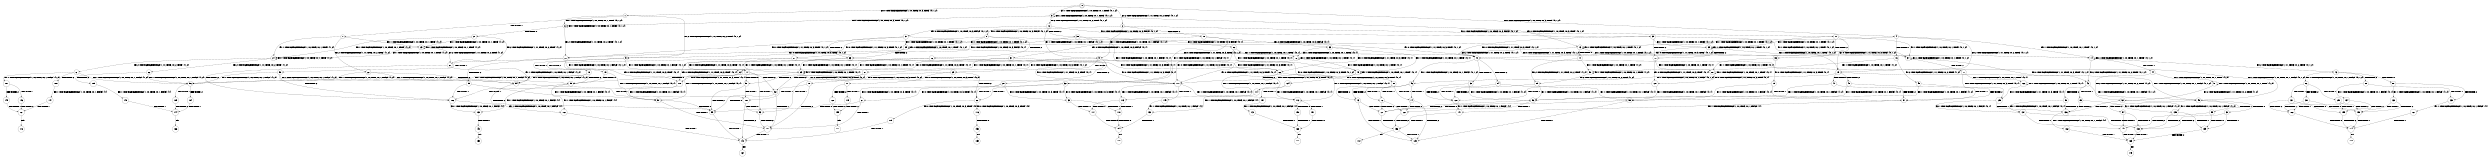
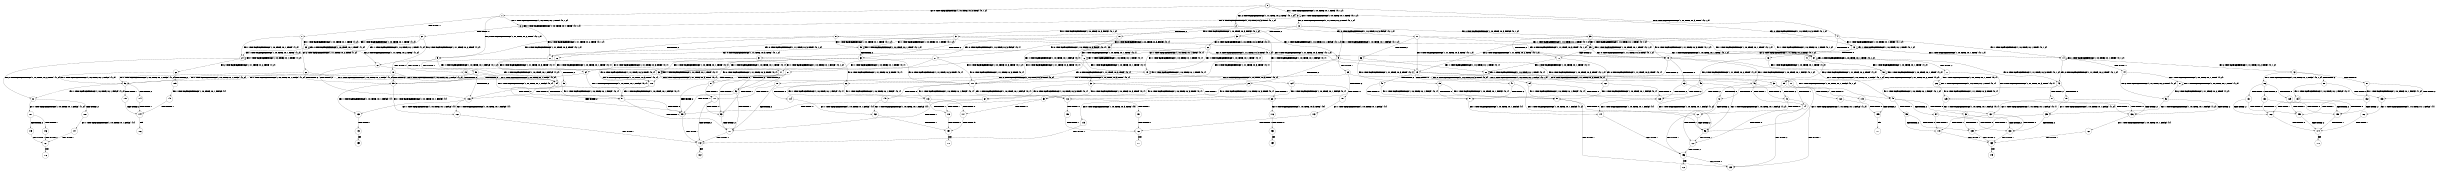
(1114, 65) -> none
(132, 82) -> (79, 87)
(1458, 104) -> (1698, 124)
